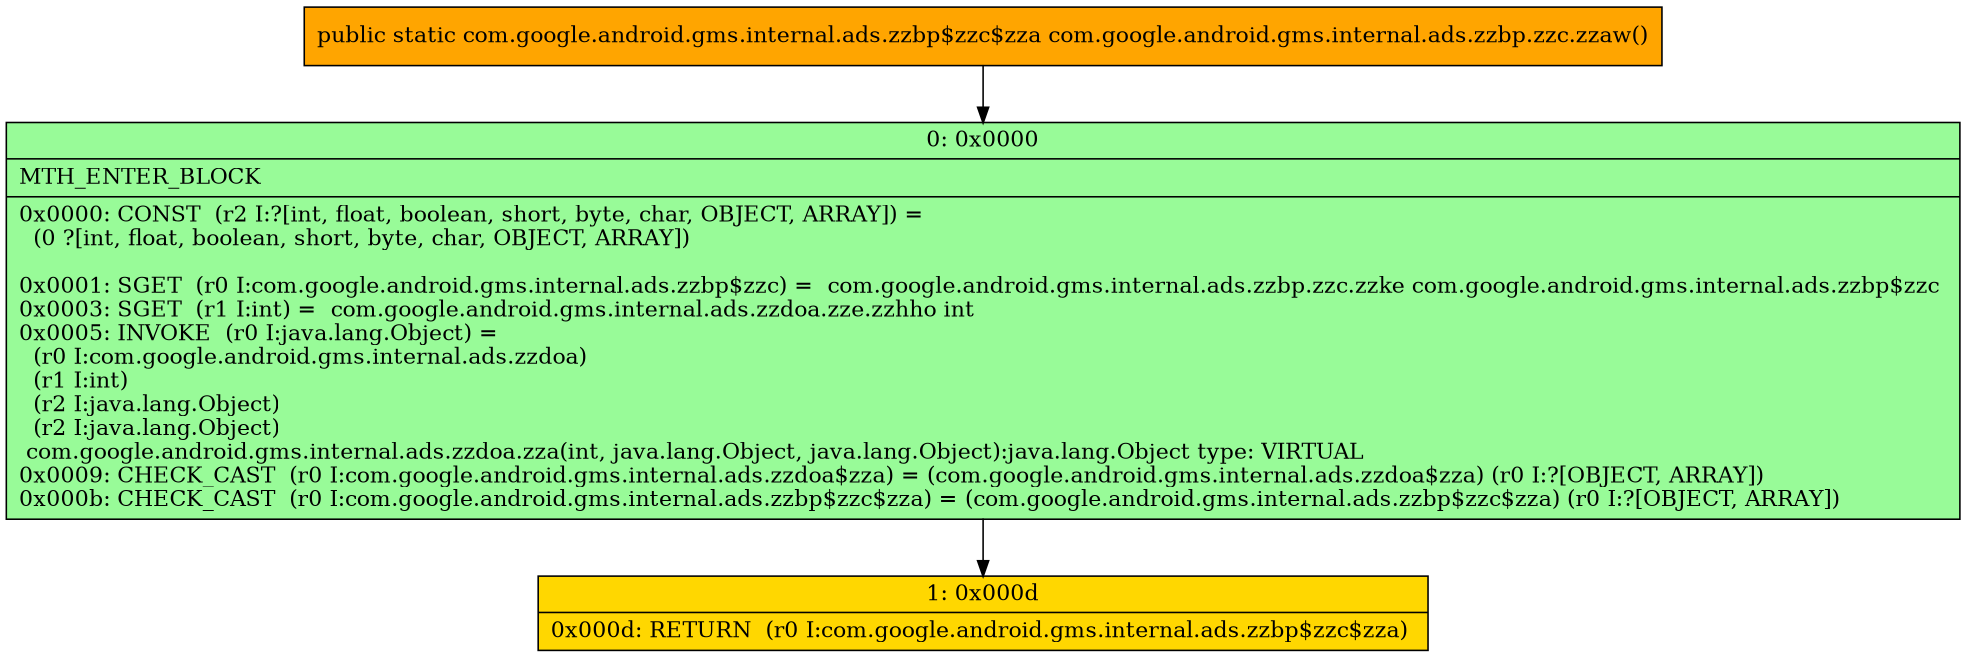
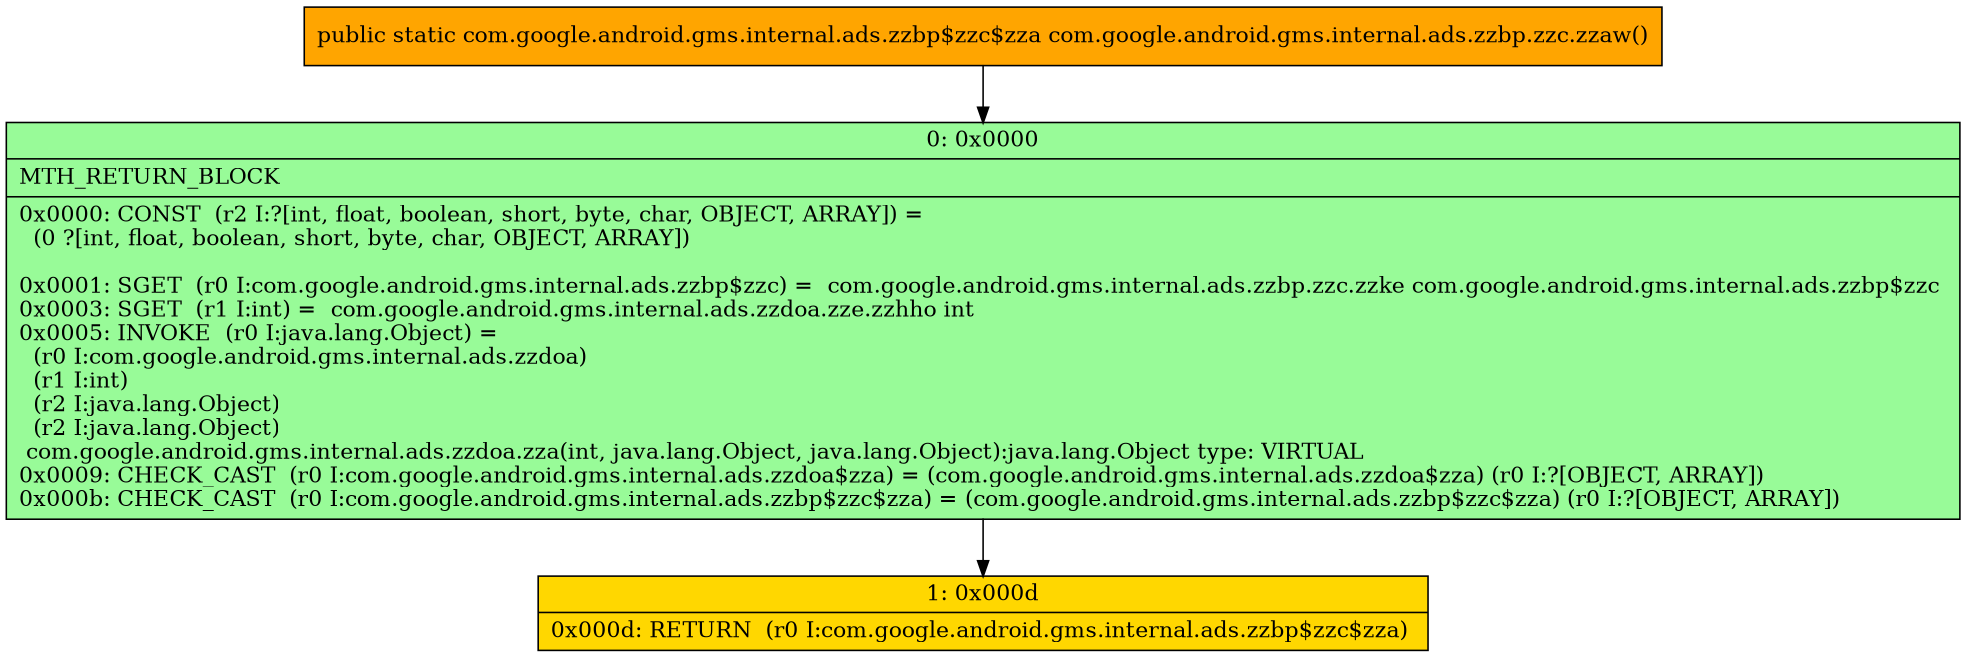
(141, 177) -> (150, 177)
